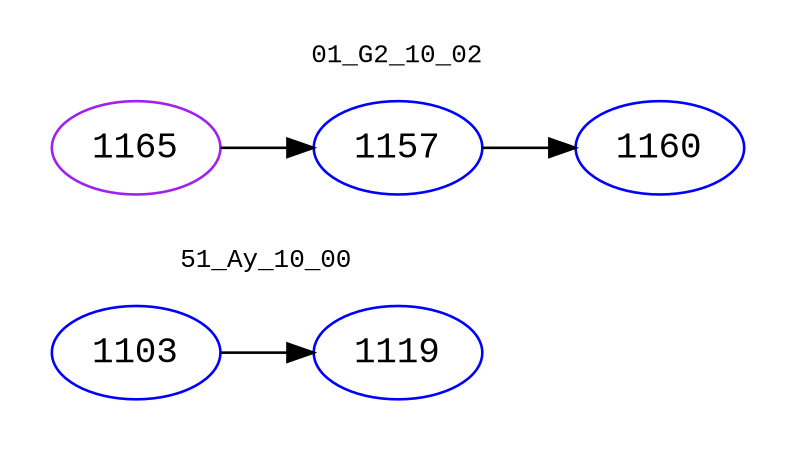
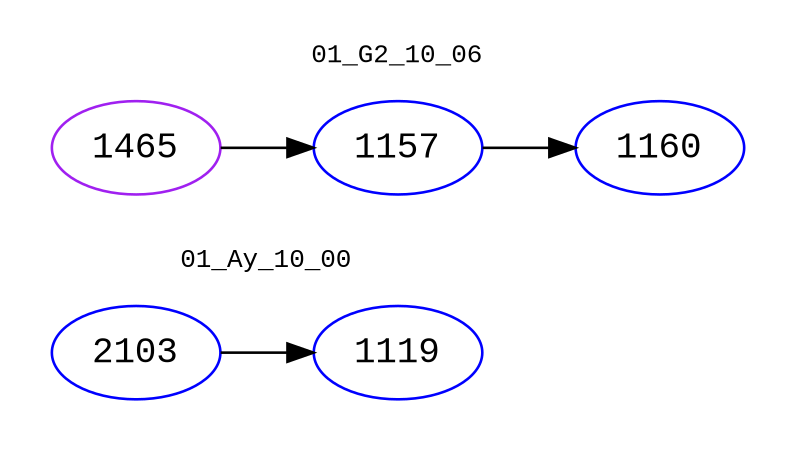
(398, 56) -> (398, 56)
(136, 148) -> (136, 148)
(267, 261) -> (267, 261)
(136, 353) -> (136, 353)
